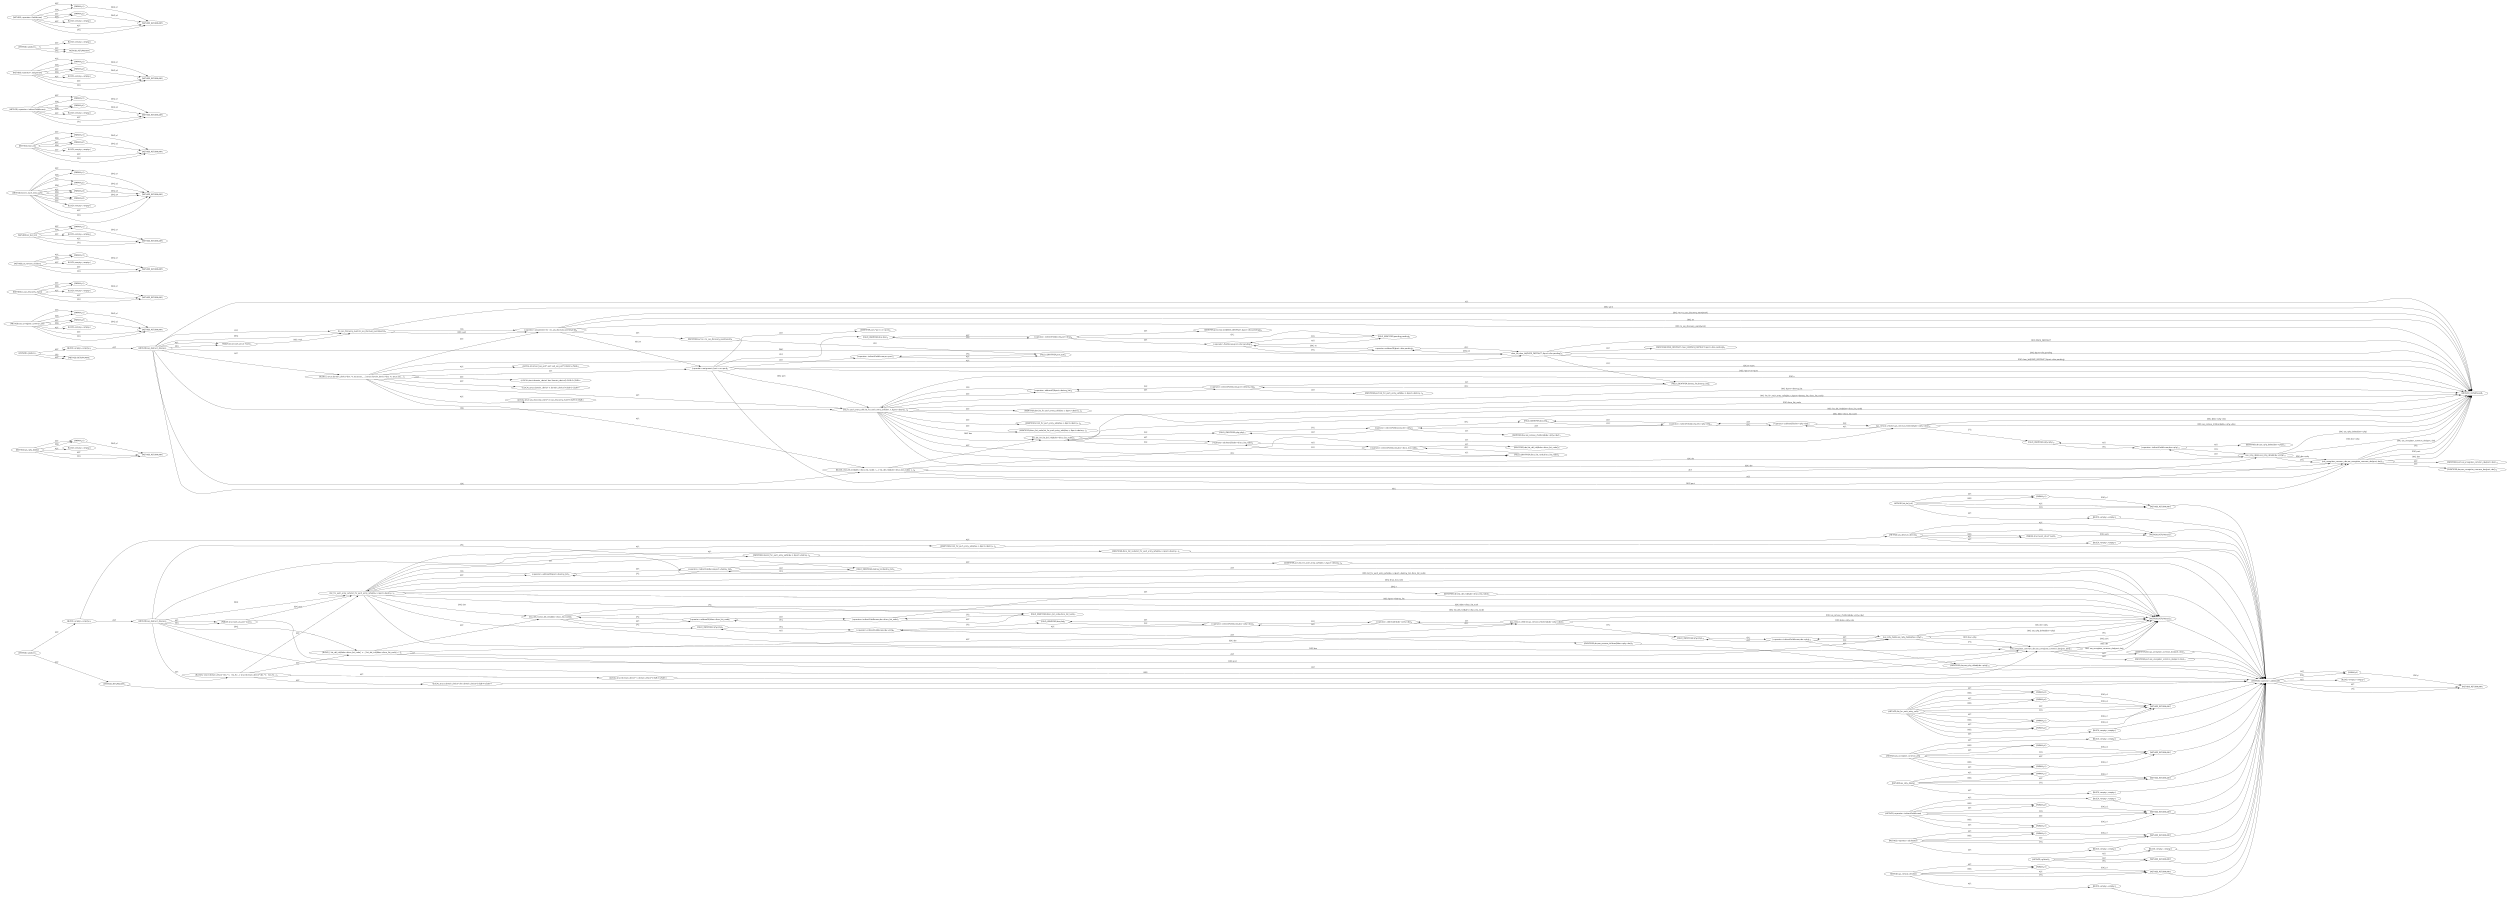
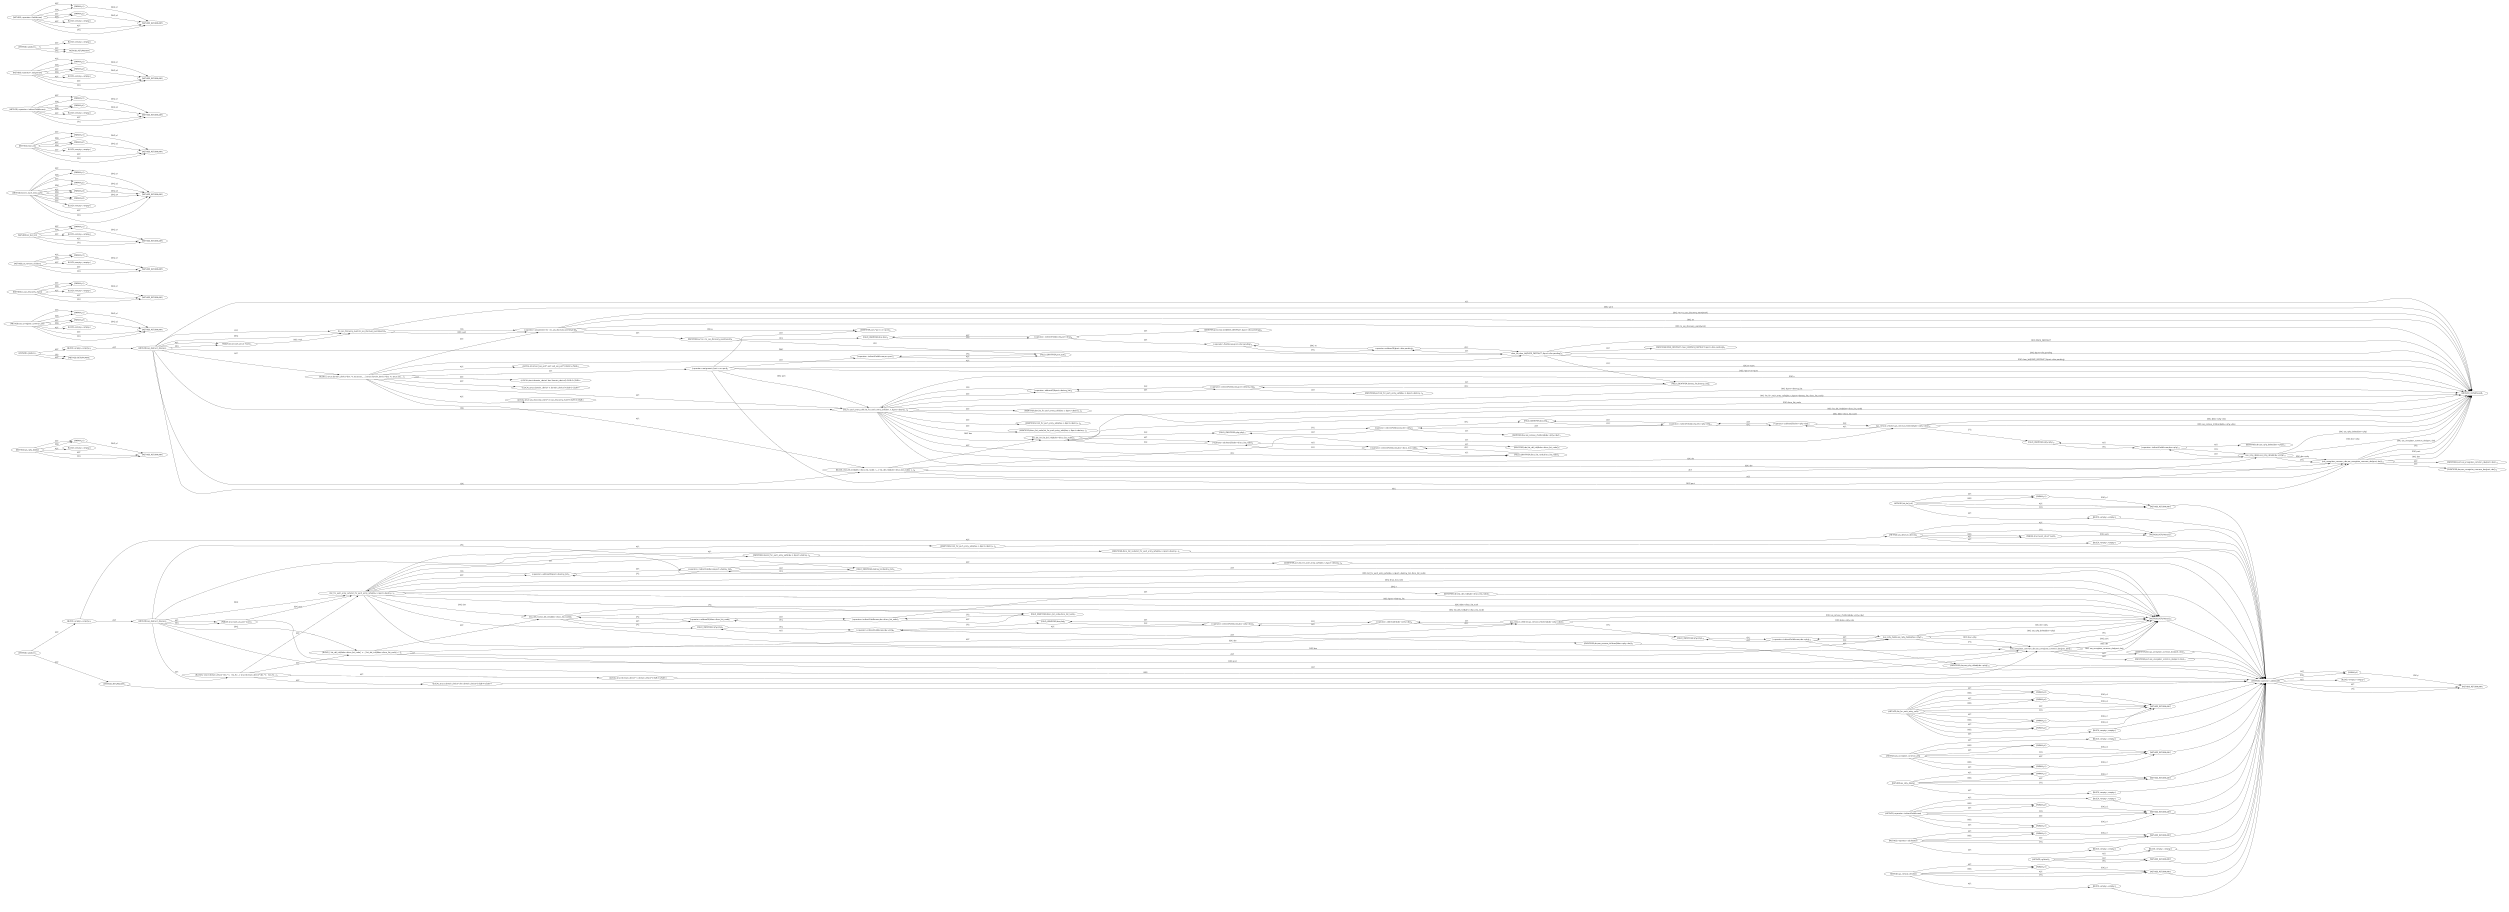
(1394, 337) -> none
(630, 349) -> (720, 330)
(1467, 351) -> (1467, 351)
(793, 358) -> (799, 339)
